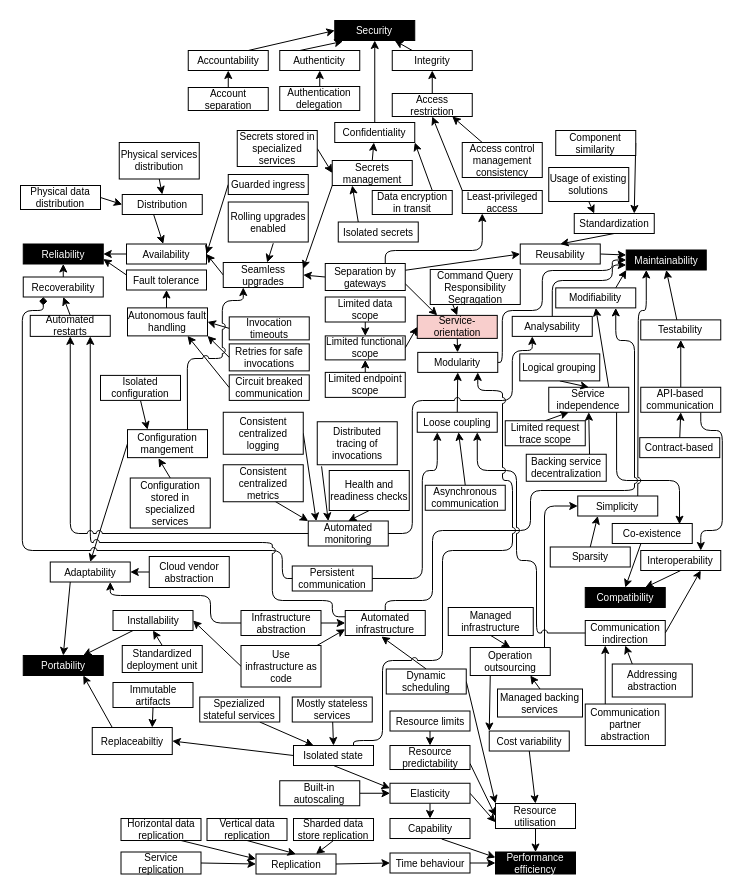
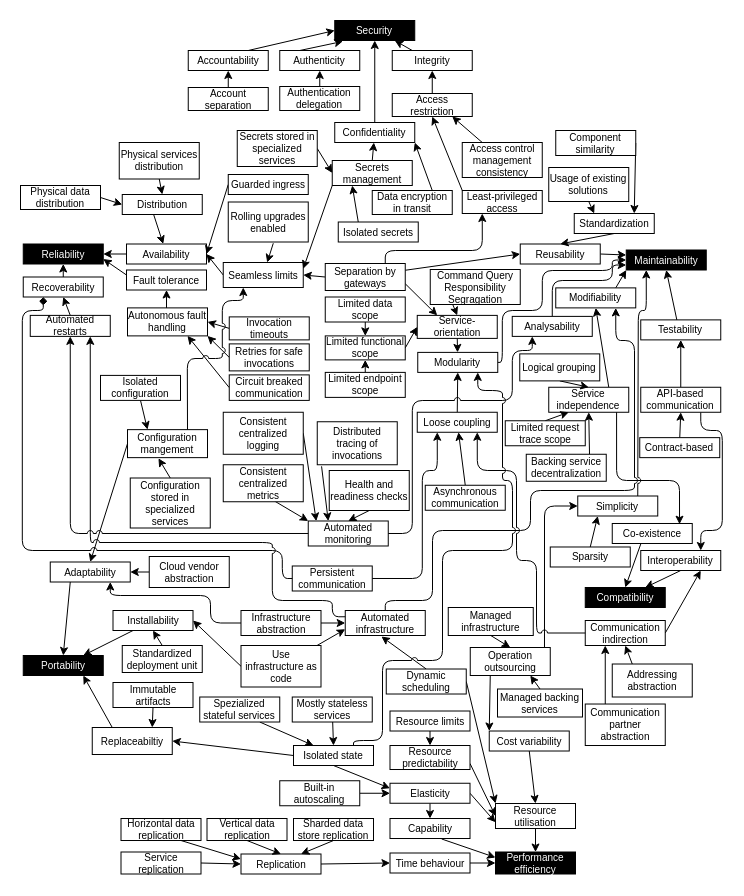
(264, 276) -> (264, 276)
(457, 327) -> (457, 327)
(296, 864) -> (281, 864)
